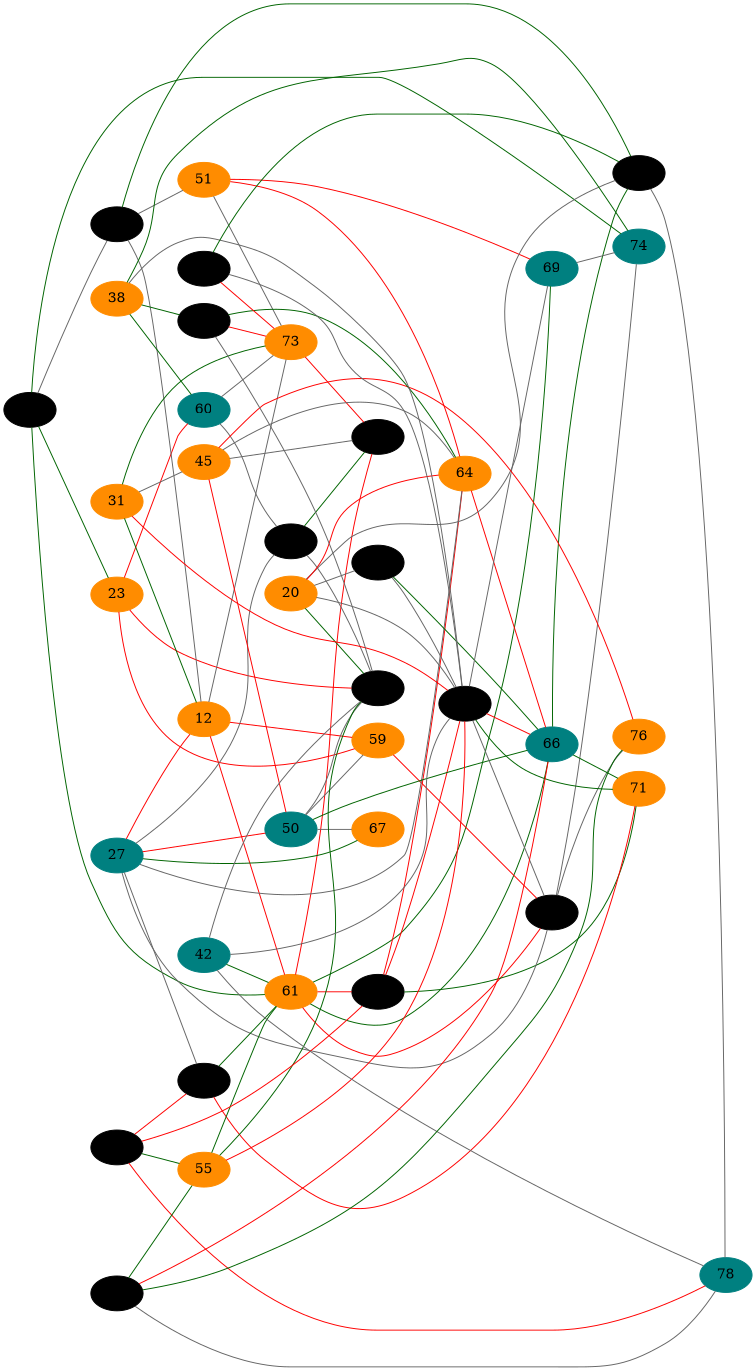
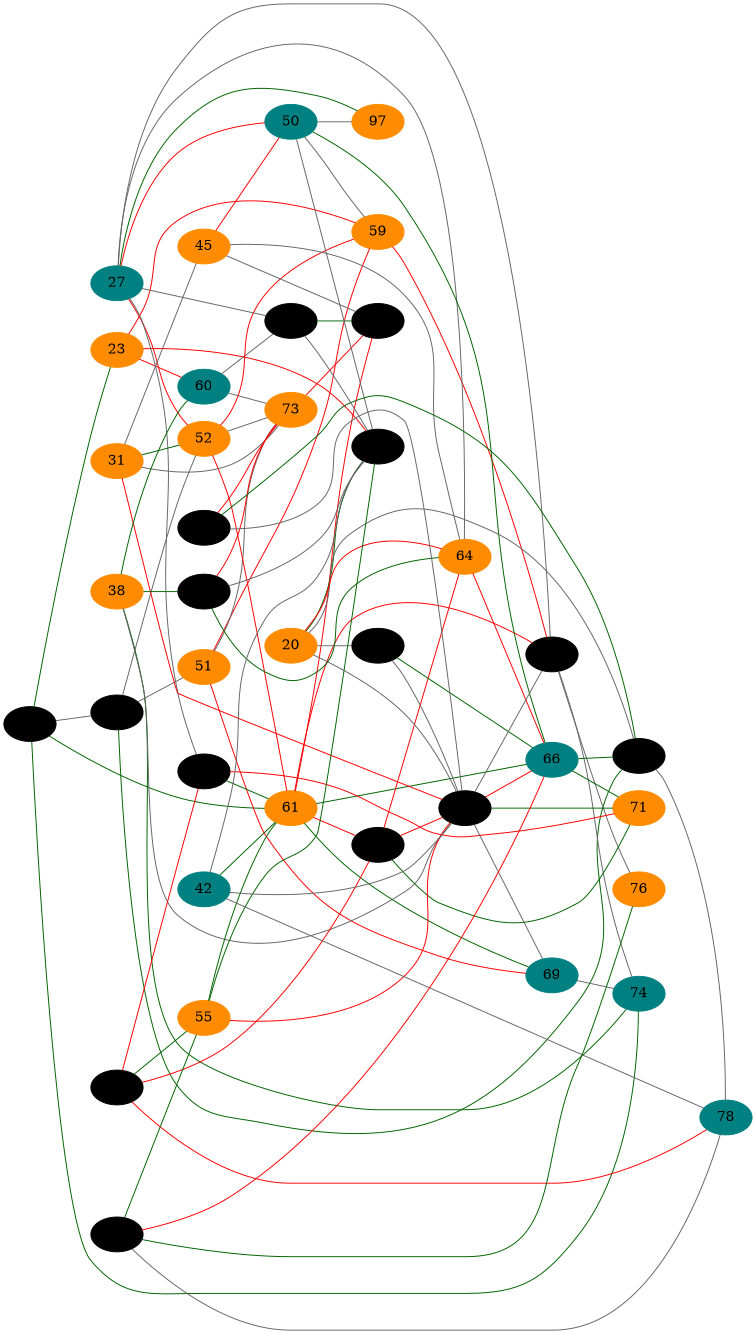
(383, 283) -> (309, 456)
(171, 391) -> (210, 470)
(489, 445) -> none
(204, 719) -> (204, 439)
(378, 829) -> (378, 122)
